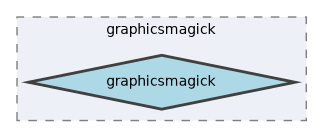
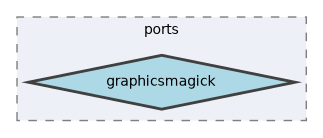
(162, 30) -> (162, 30)
